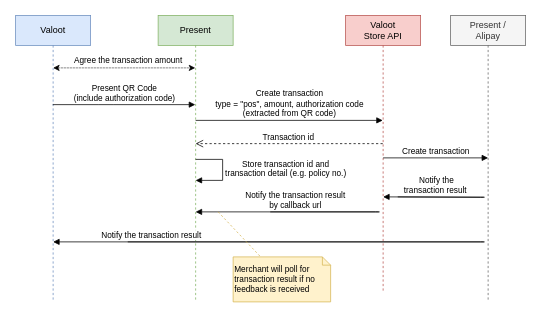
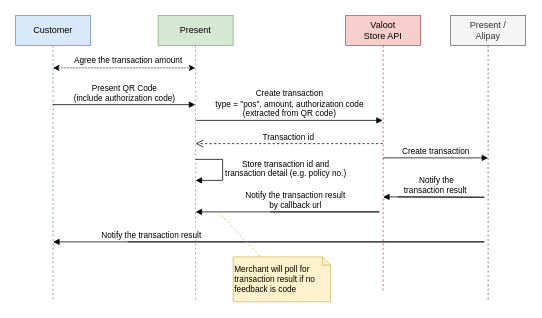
(53, 30) -> (53, 30)
(282, 280) -> (282, 280)
